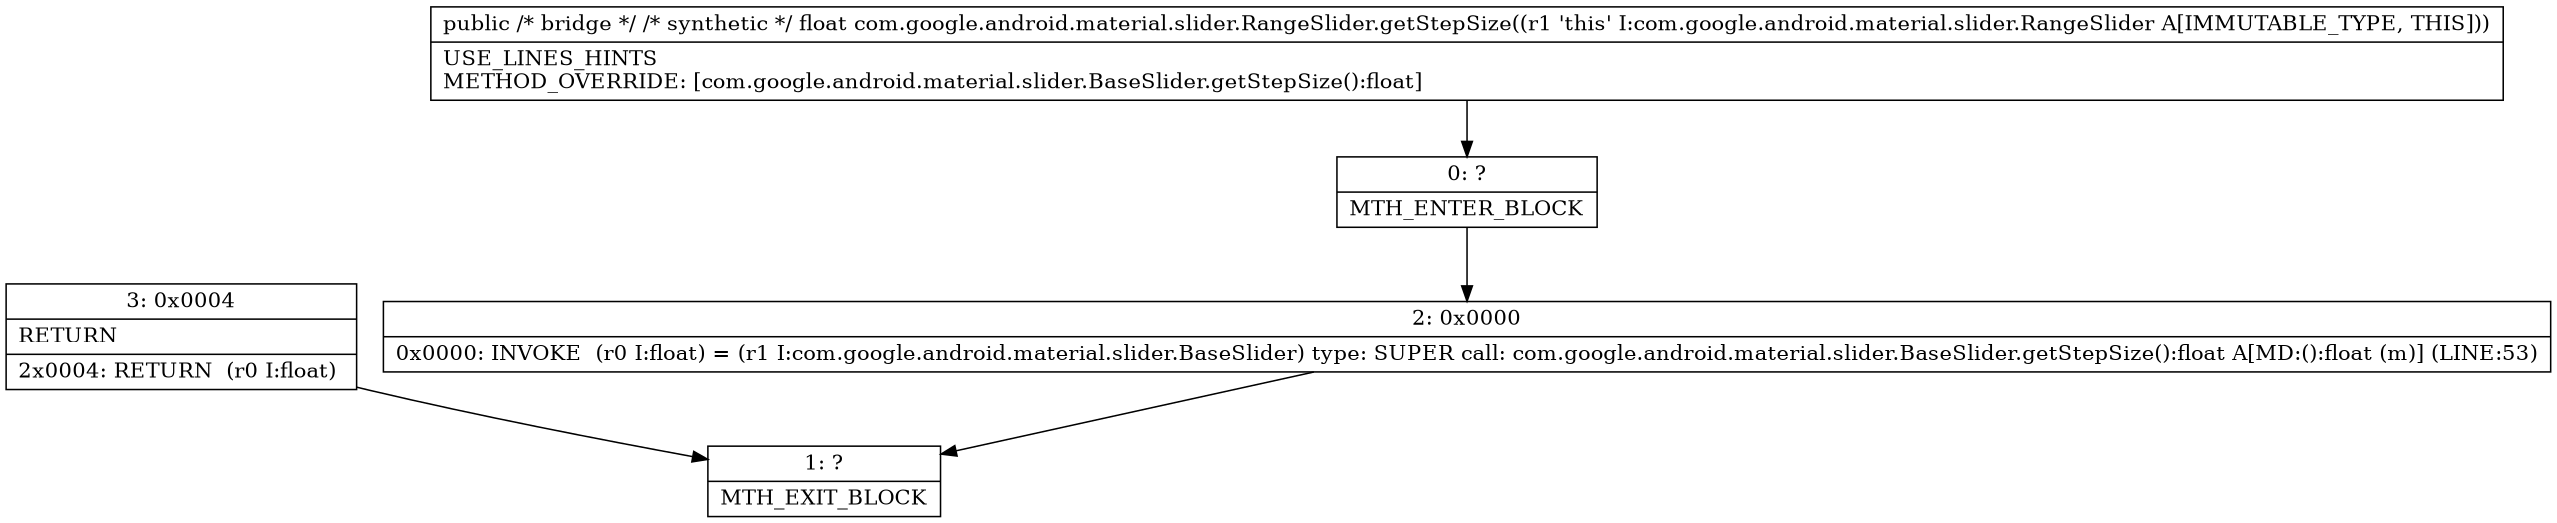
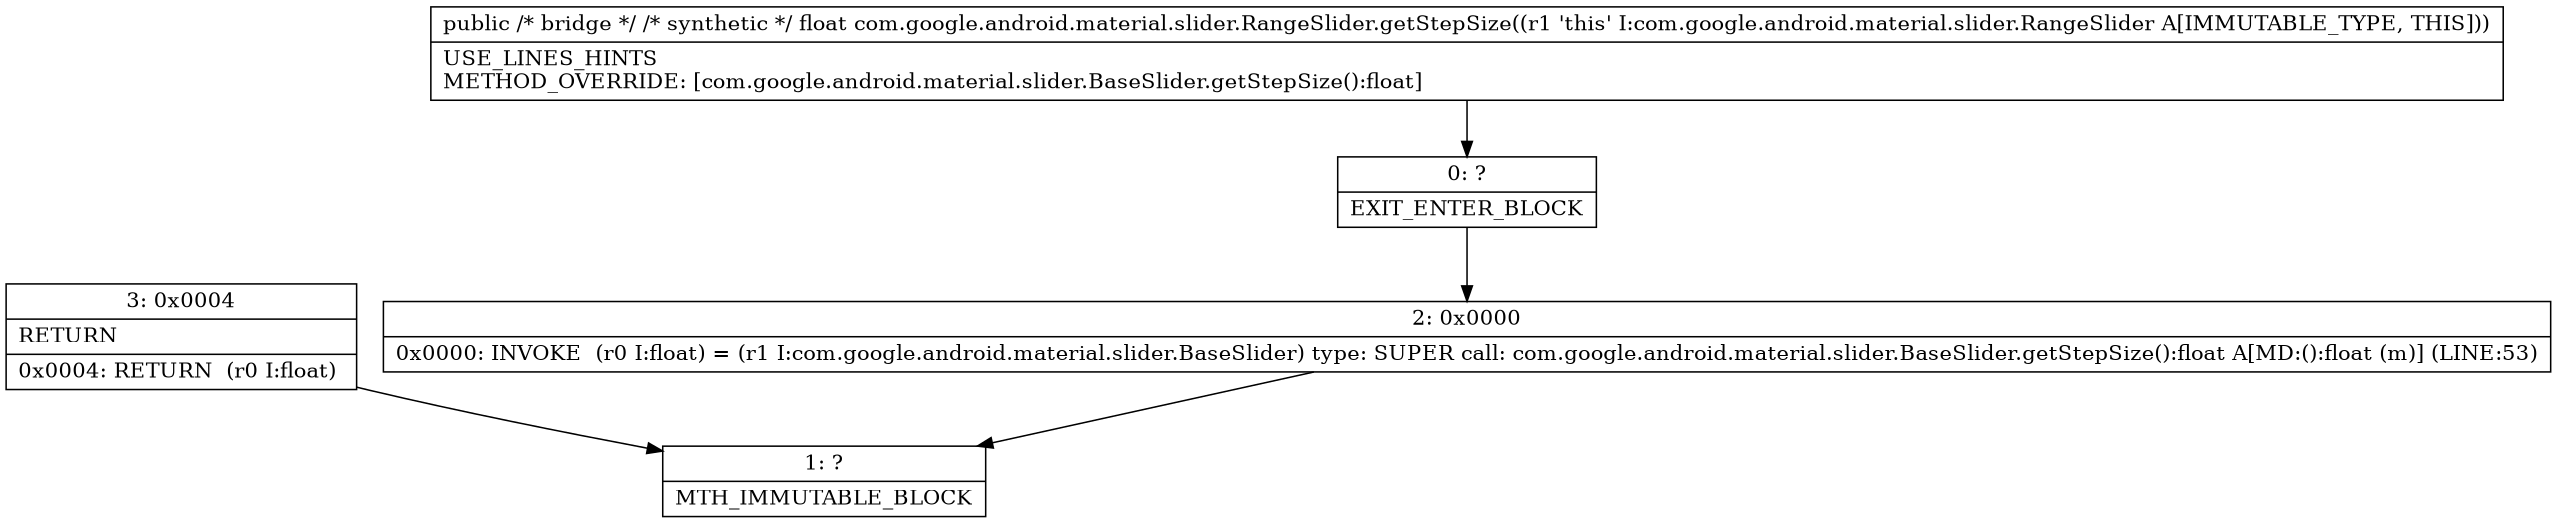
(1467, 209) -> (1467, 209)
(181, 371) -> (181, 371)
(824, 498) -> (824, 498)
